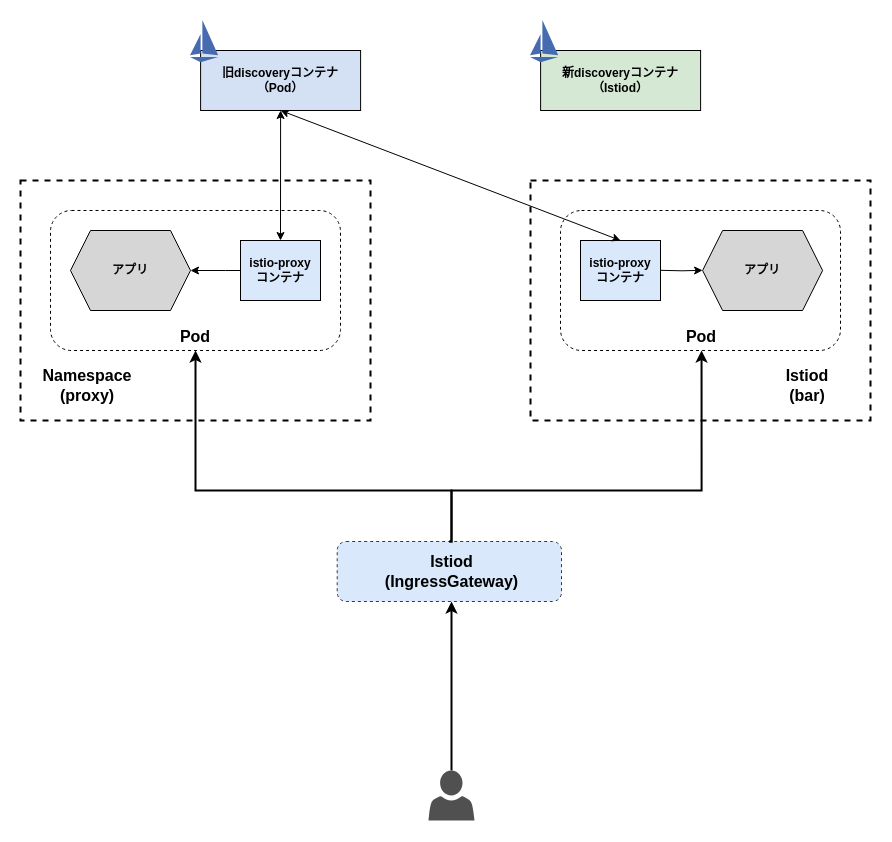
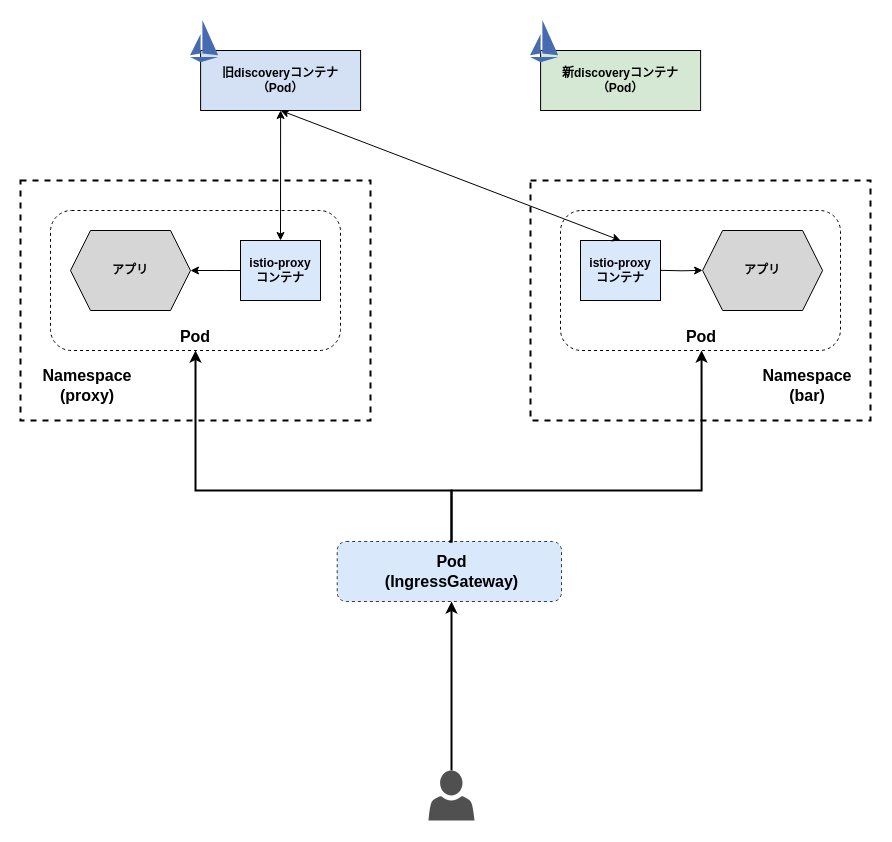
(621, 81) -> (621, 81)
(808, 386) -> (808, 386)
(452, 572) -> (452, 572)
